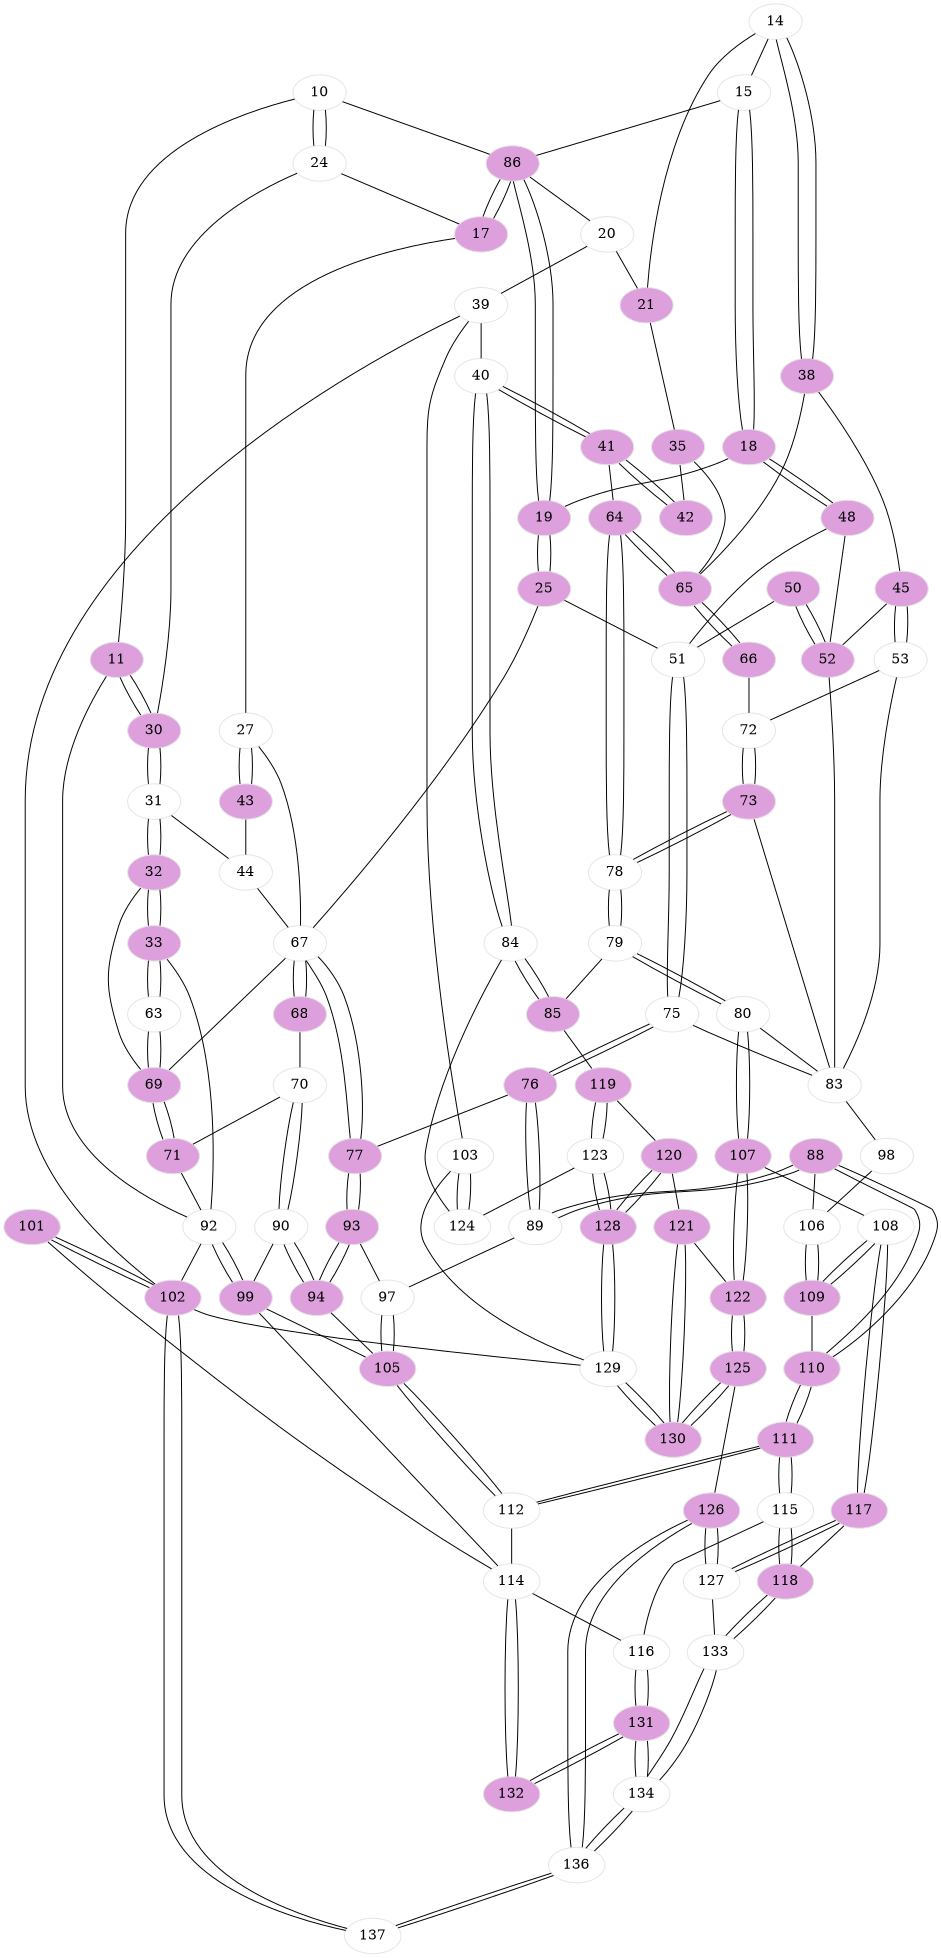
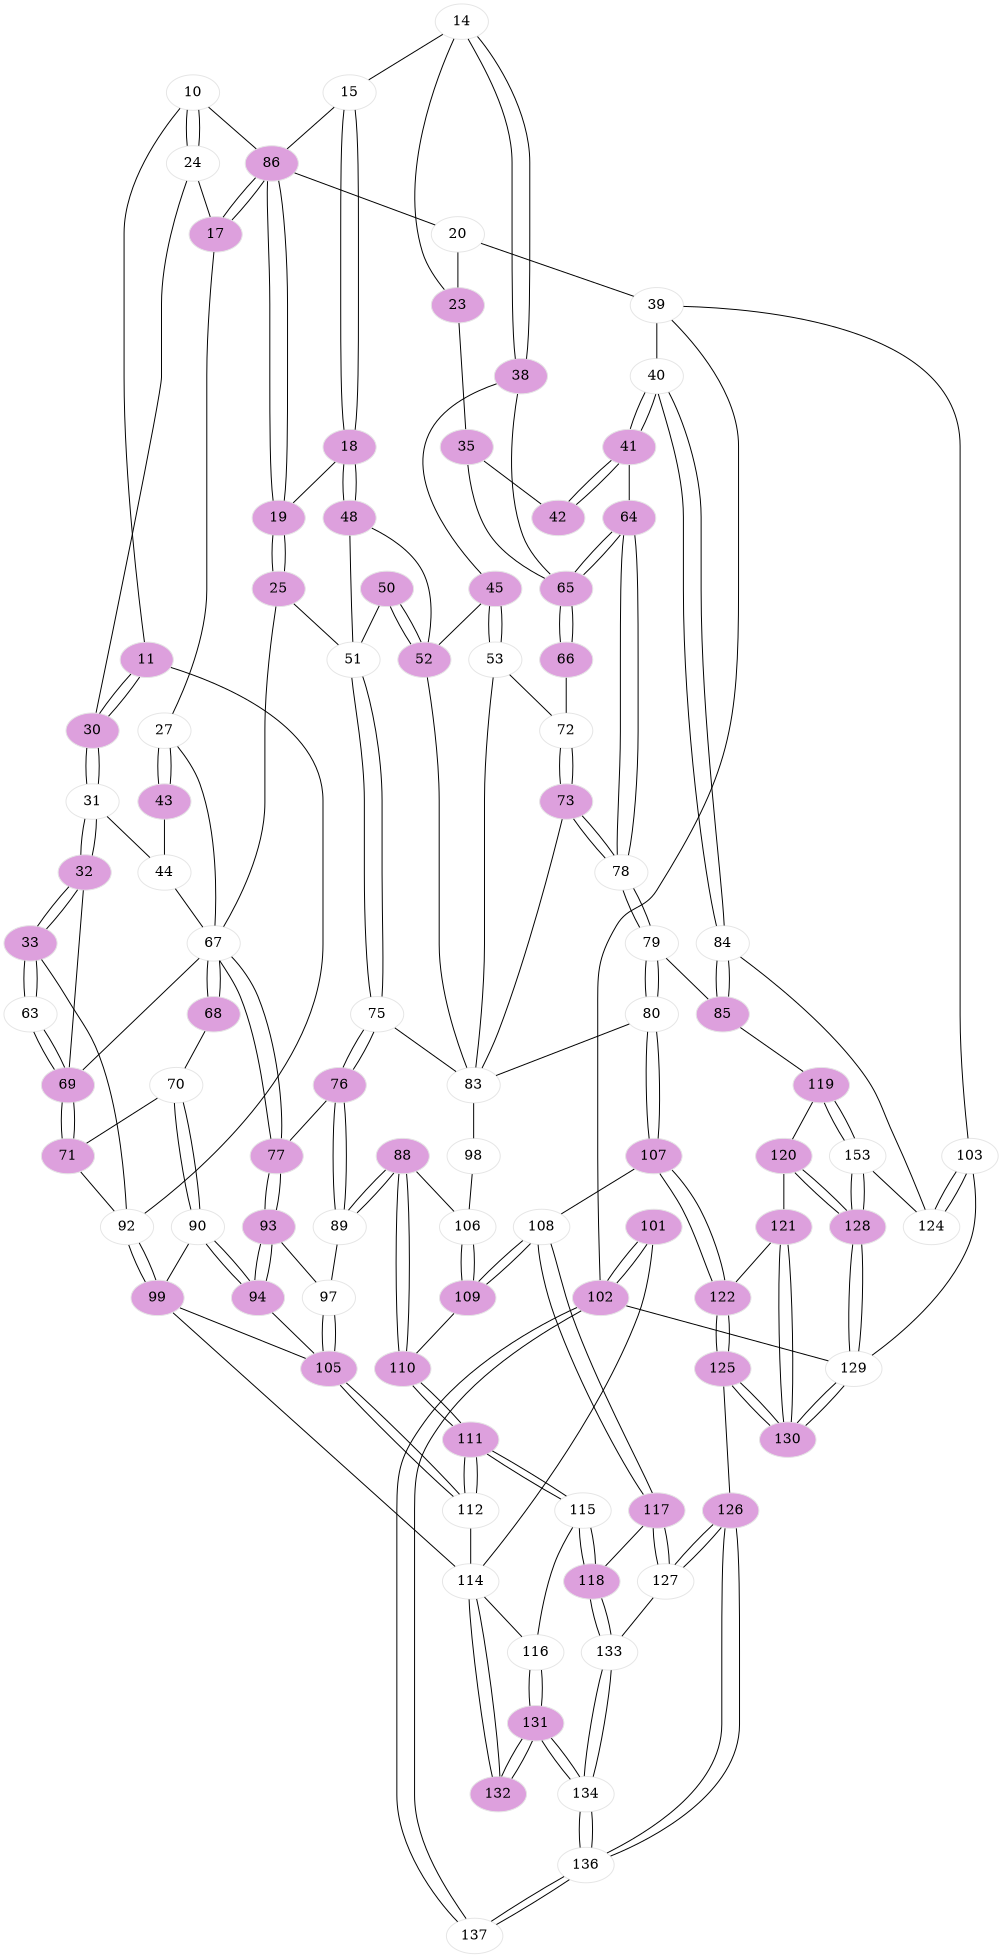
(647, 305) -> (458, 305)
(595, 1156) -> (858, 1156)
(191, 1262) -> none
